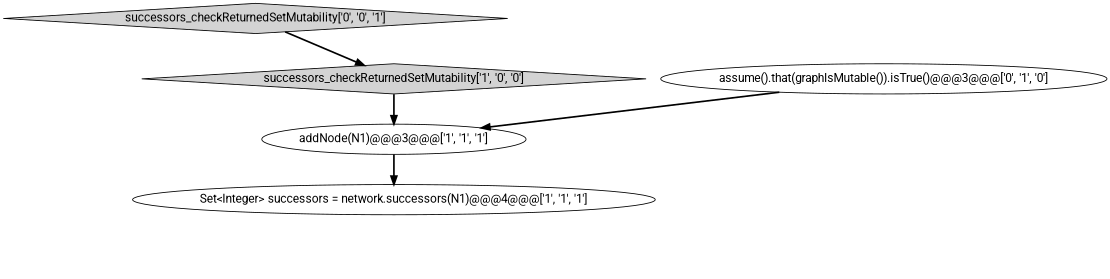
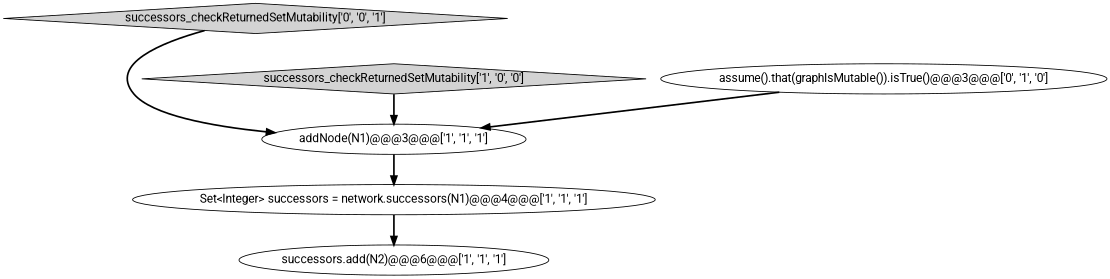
(321, 47) -> (145, 103)
none -> (394, 260)
